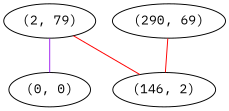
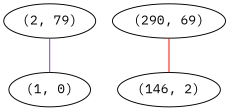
(107, 55) -> none
(50, 90) -> (50, 90)
